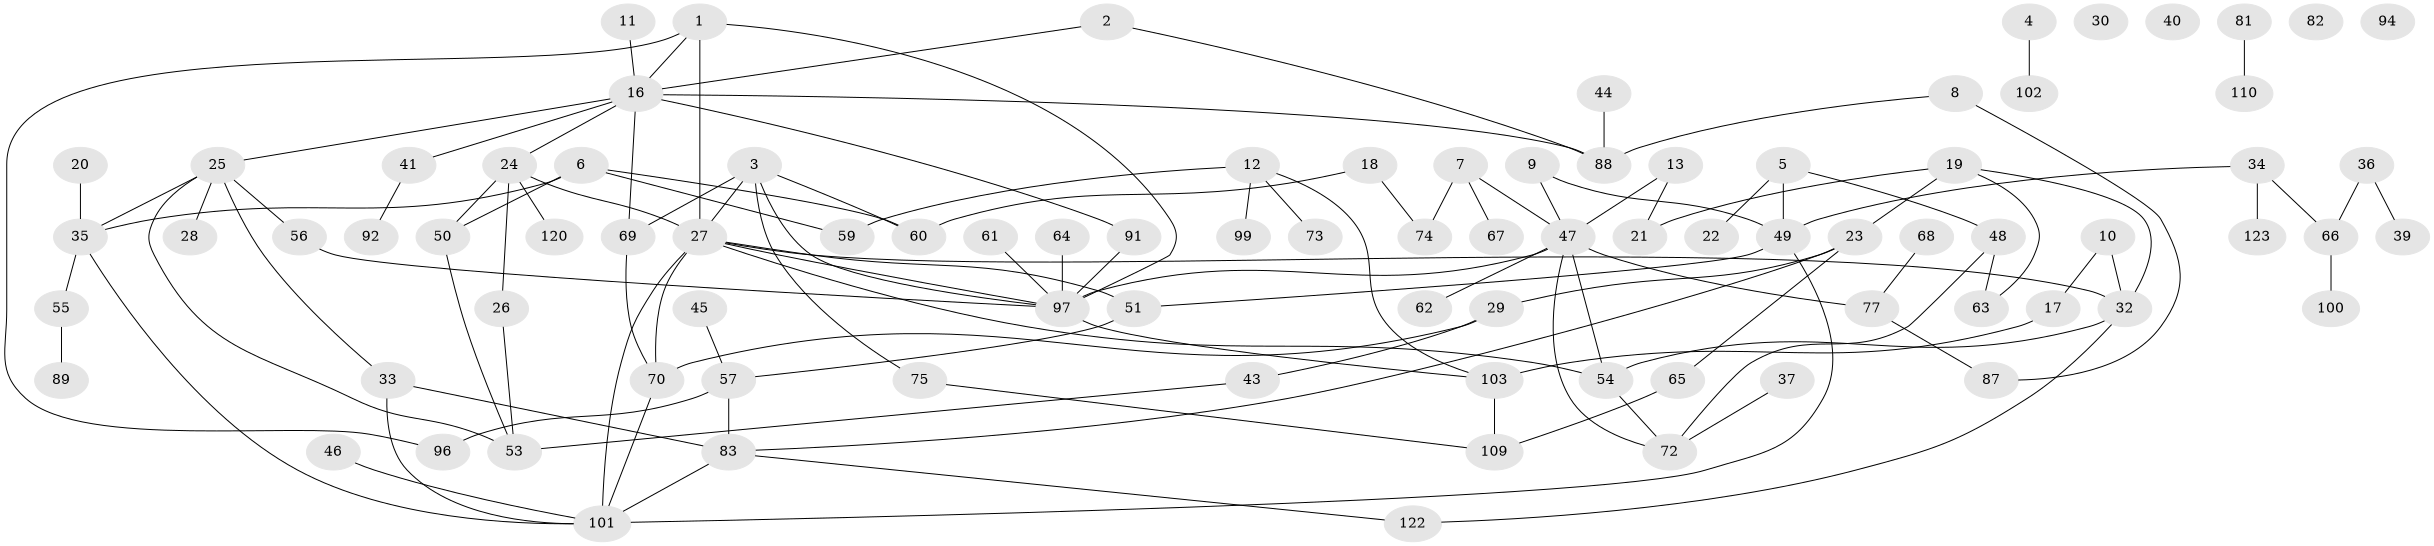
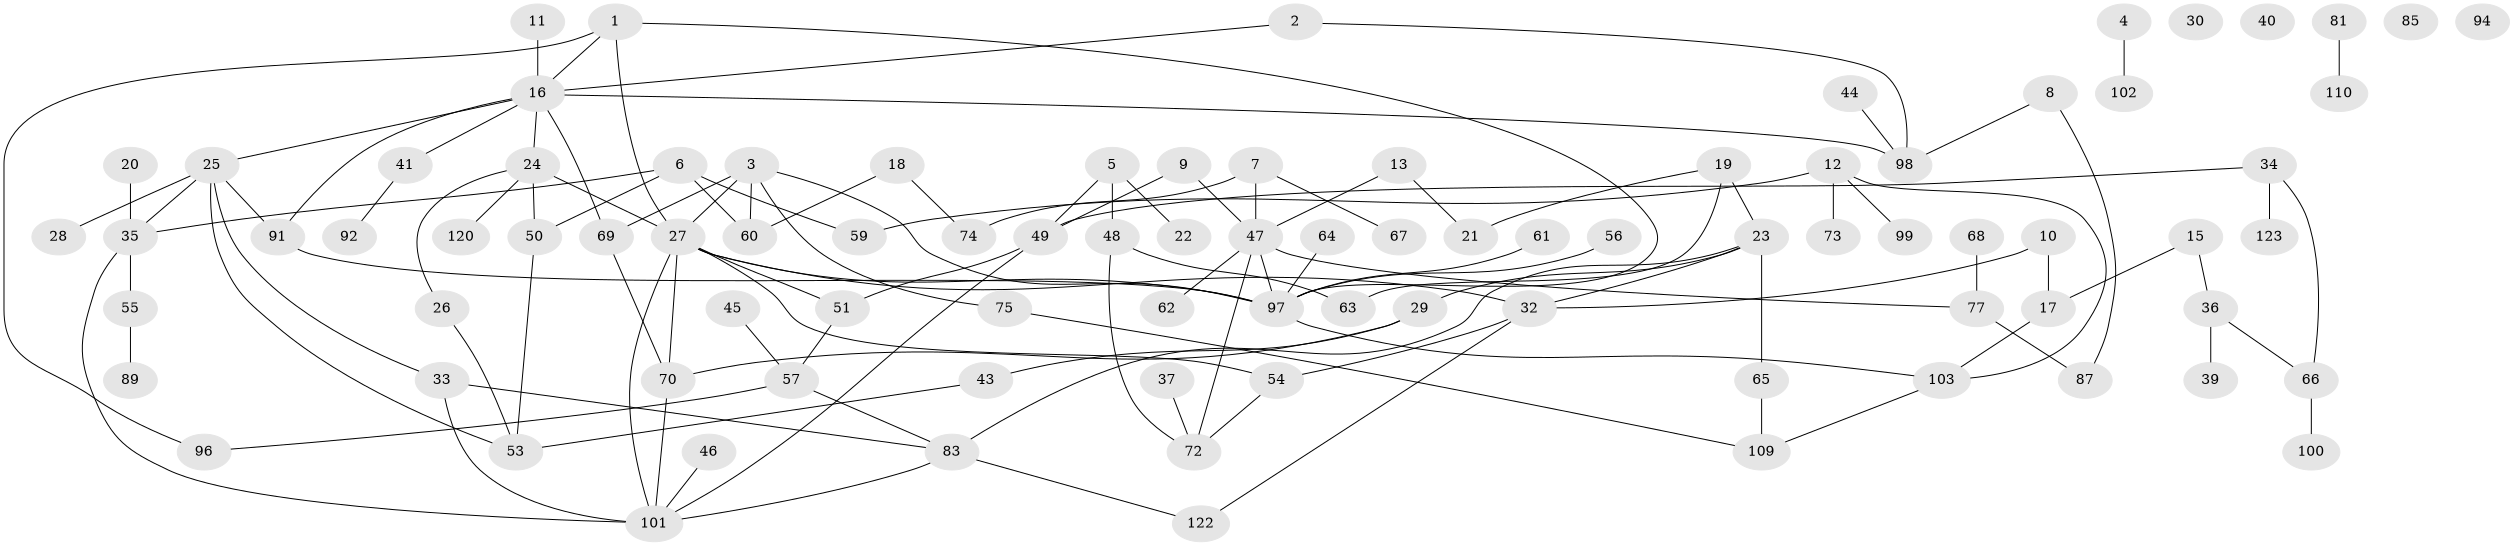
(2316, 22) -> (2411, 22)
(1604, 165) -> (1905, 165)
(2103, 196) -> (1648, 277)
(259, 201) -> (245, 201)
none -> (2196, 237)
(1587, 309) -> none
